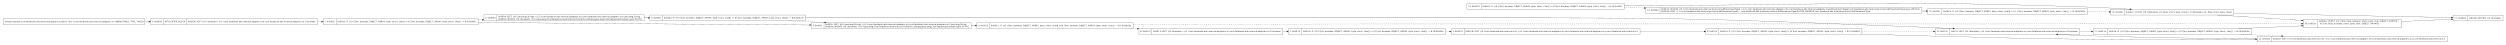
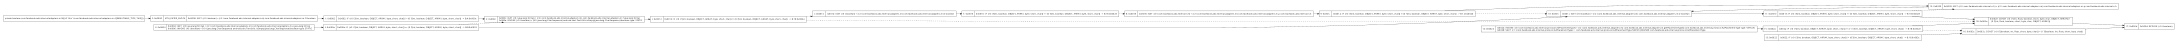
(1634, 8) -> none
(2260, 18) -> (1942, 25)
(480, 20) -> none
